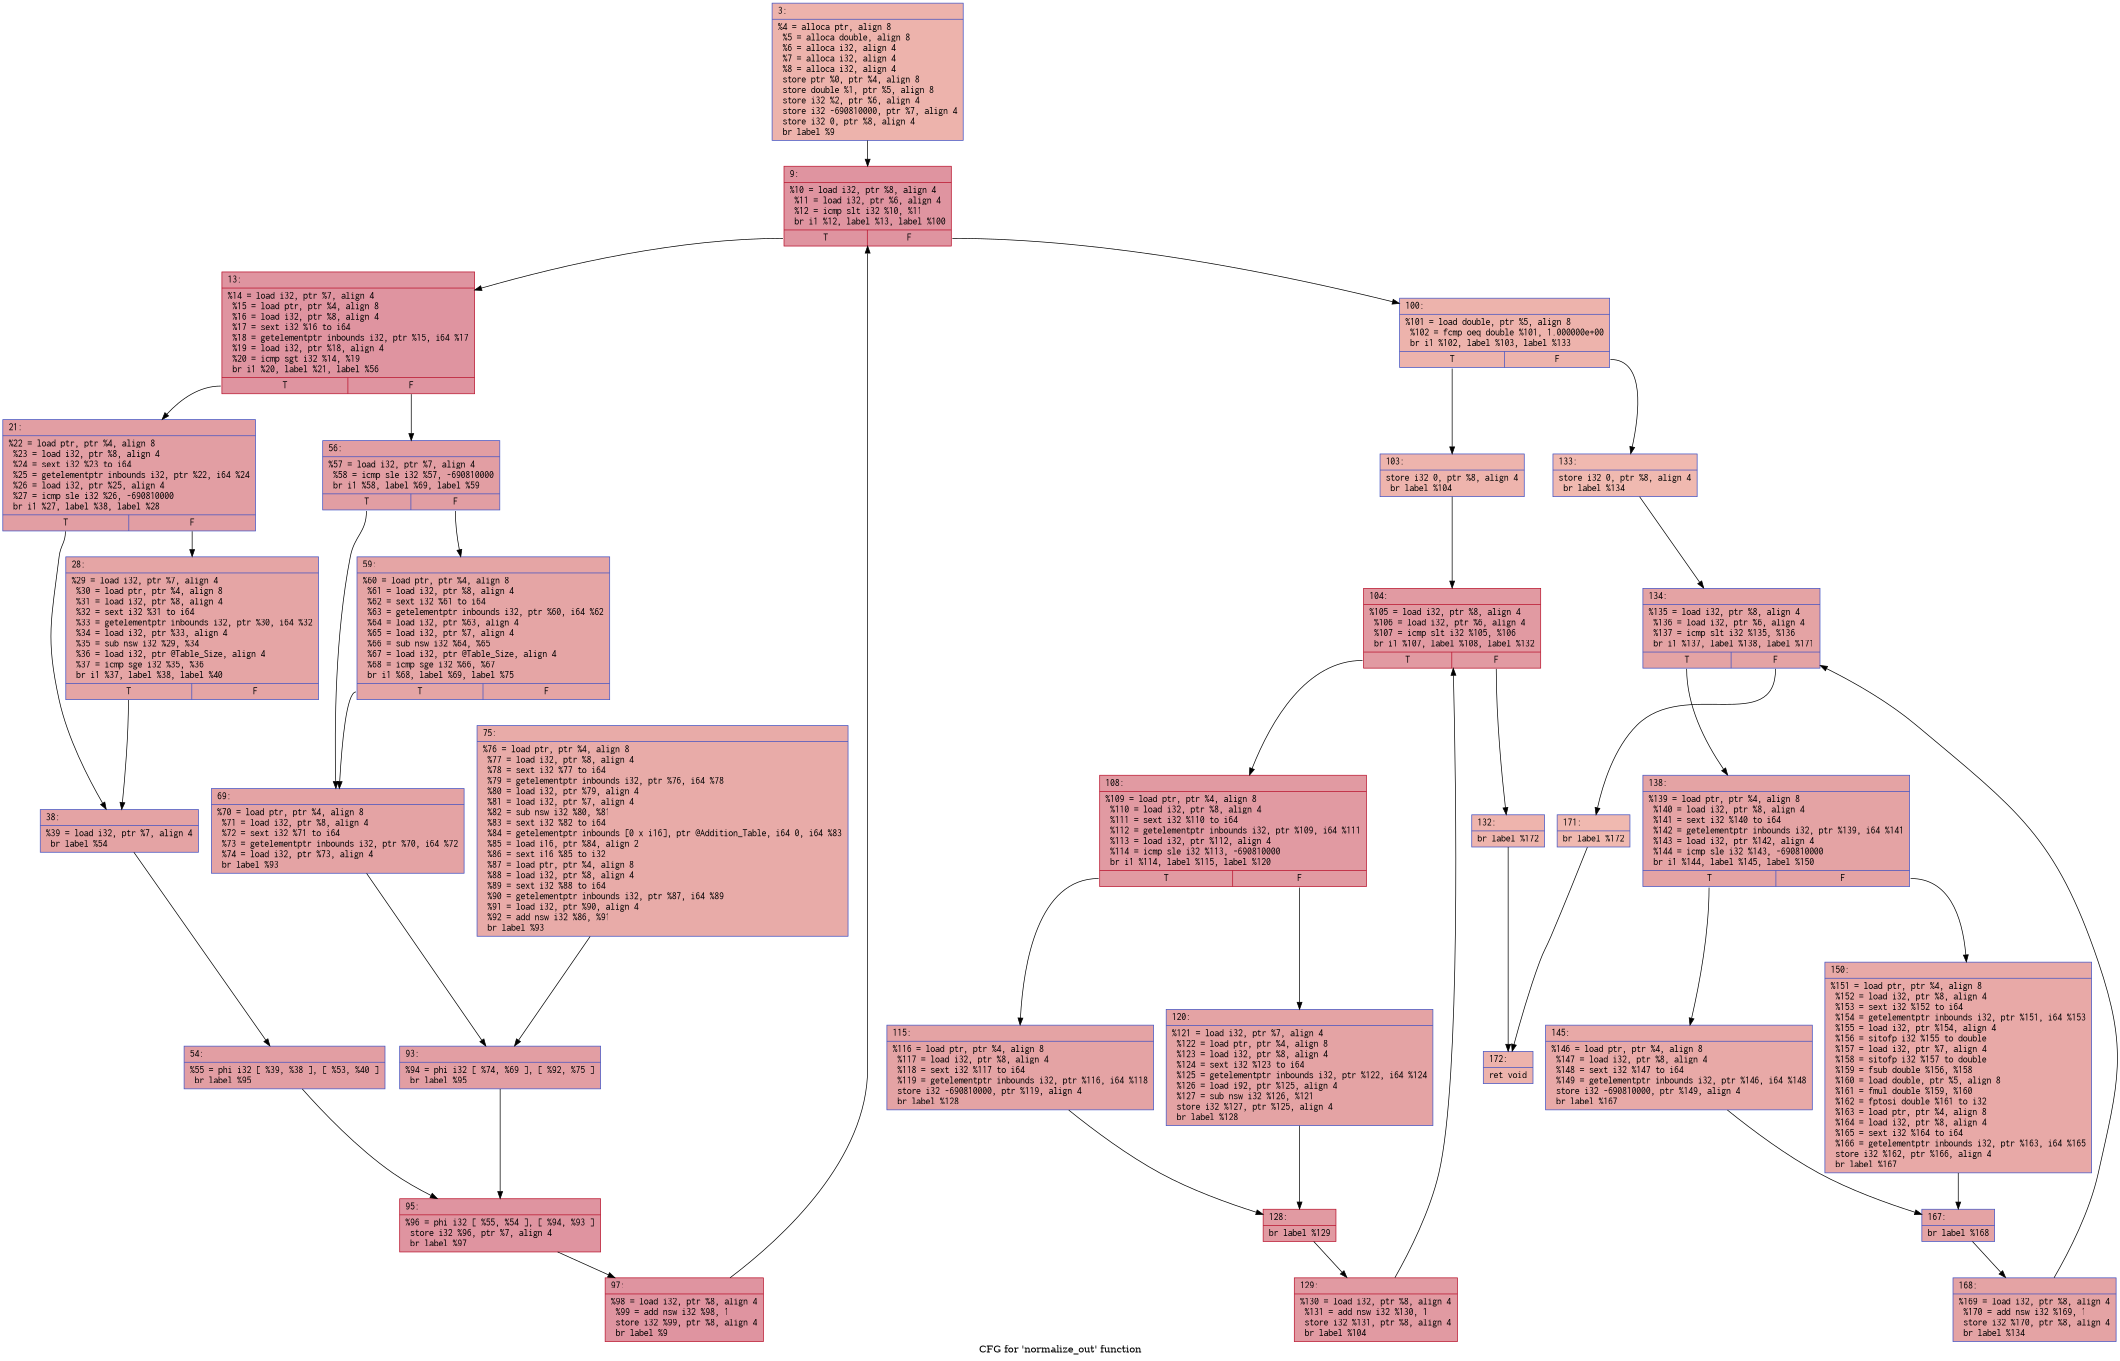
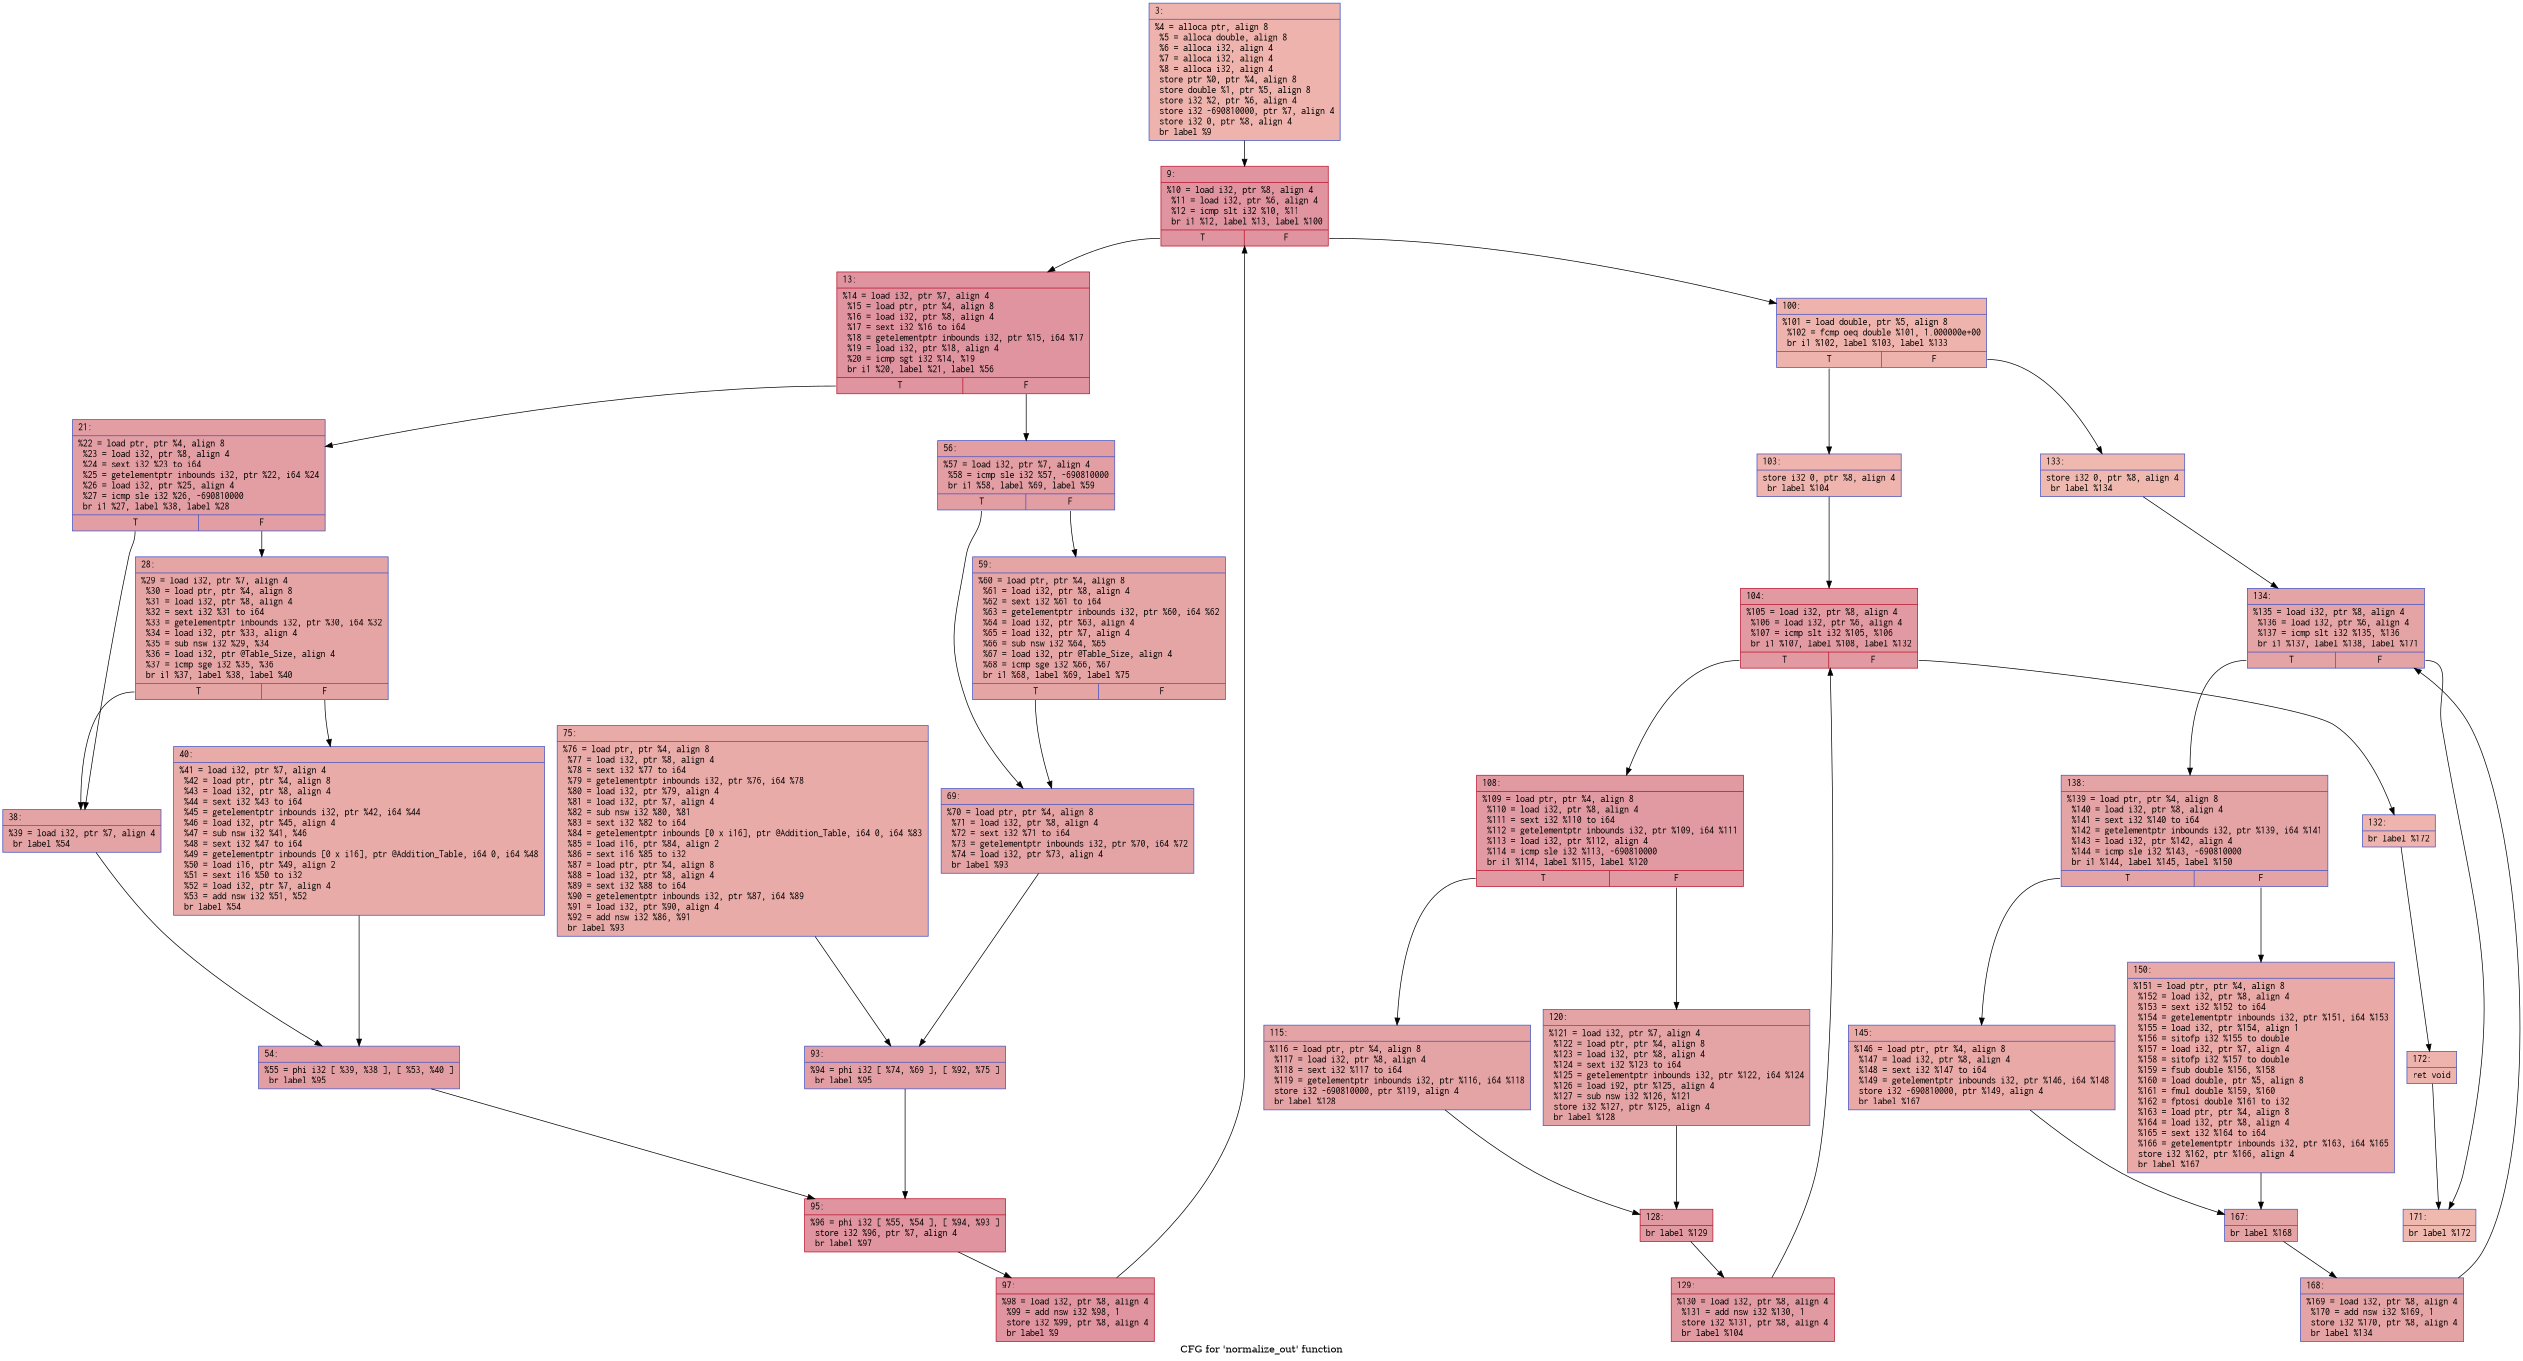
none -> (359, 831)
(1547, 945) -> (2436, 1143)
(1913, 1028) -> (2216, 1028)
